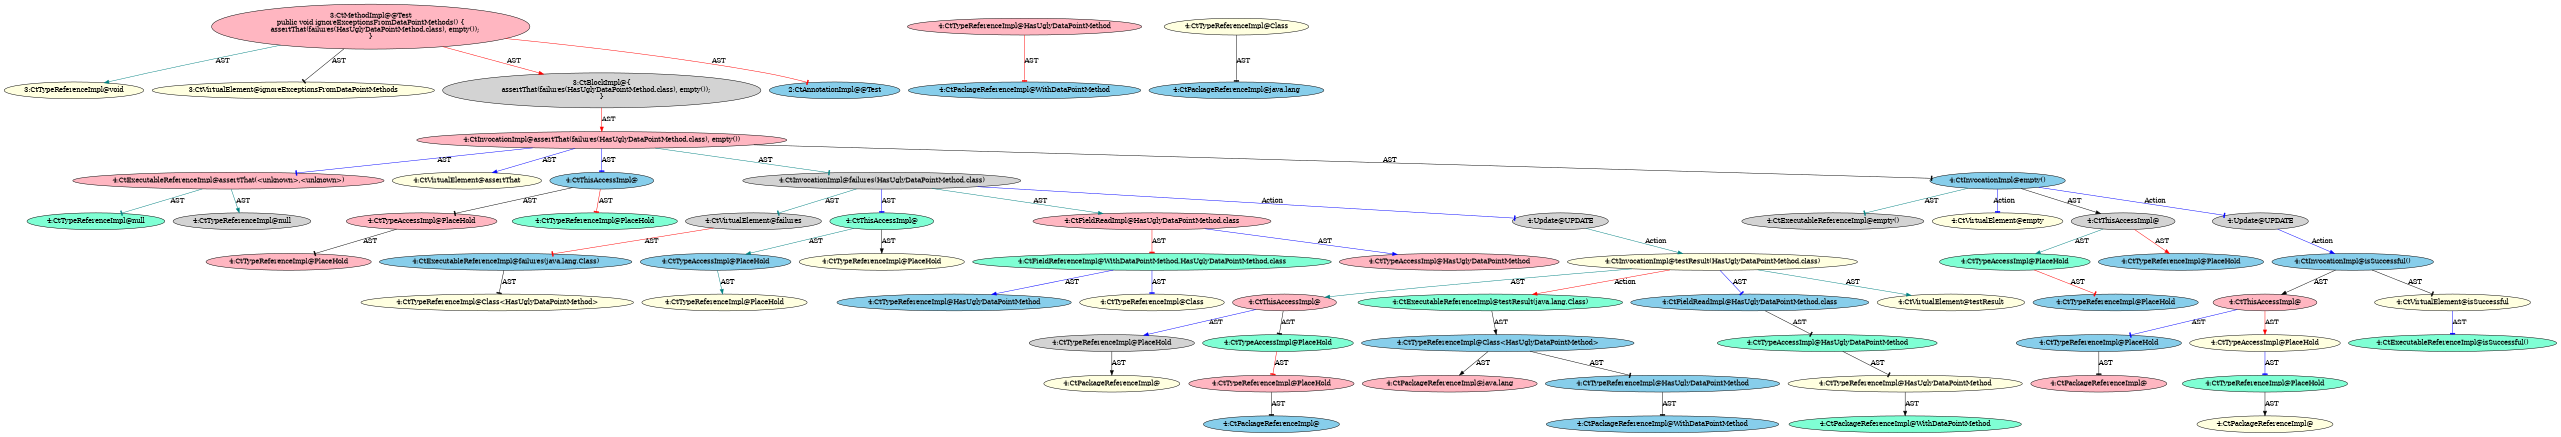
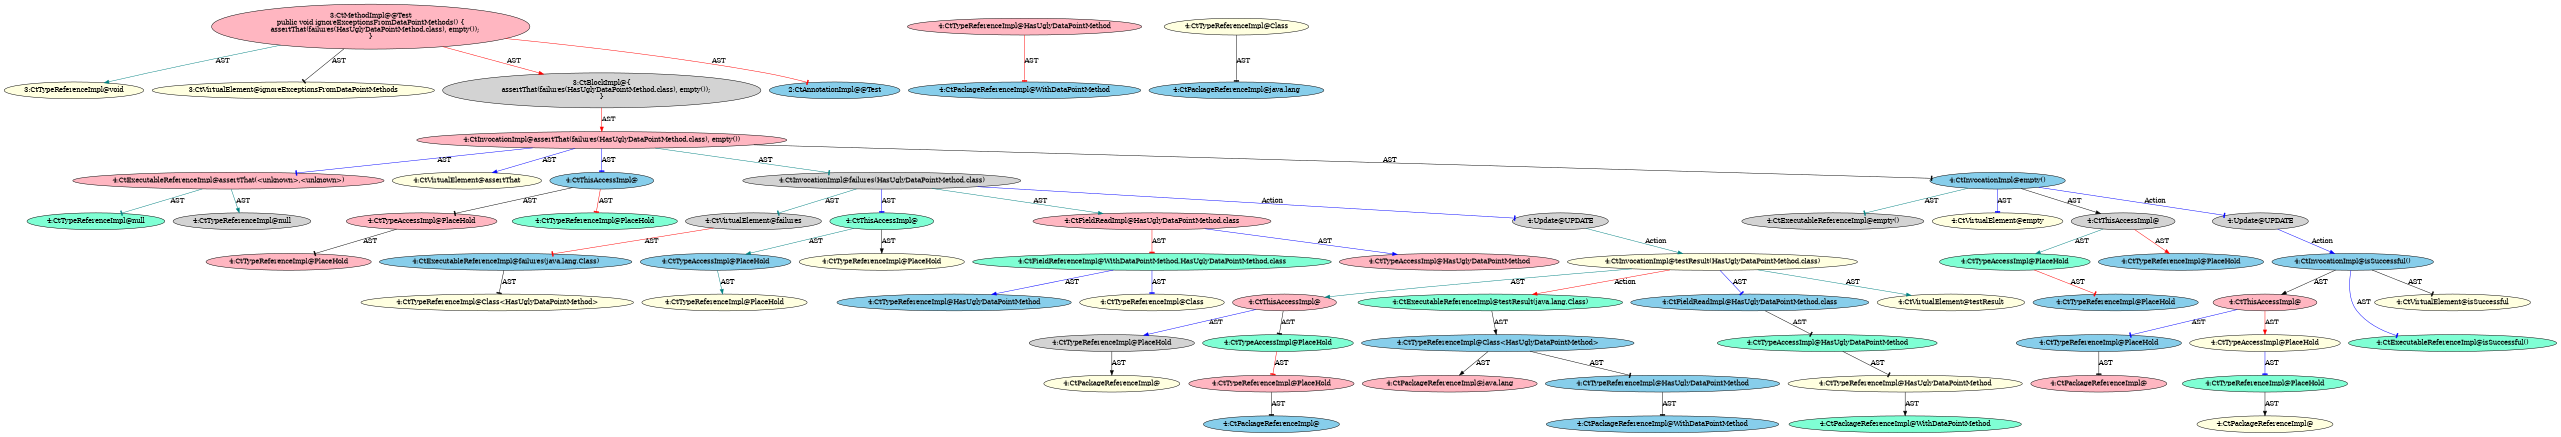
(2004, 201) -> (2004, 201)
(2453, 322) -> (2358, 312)
